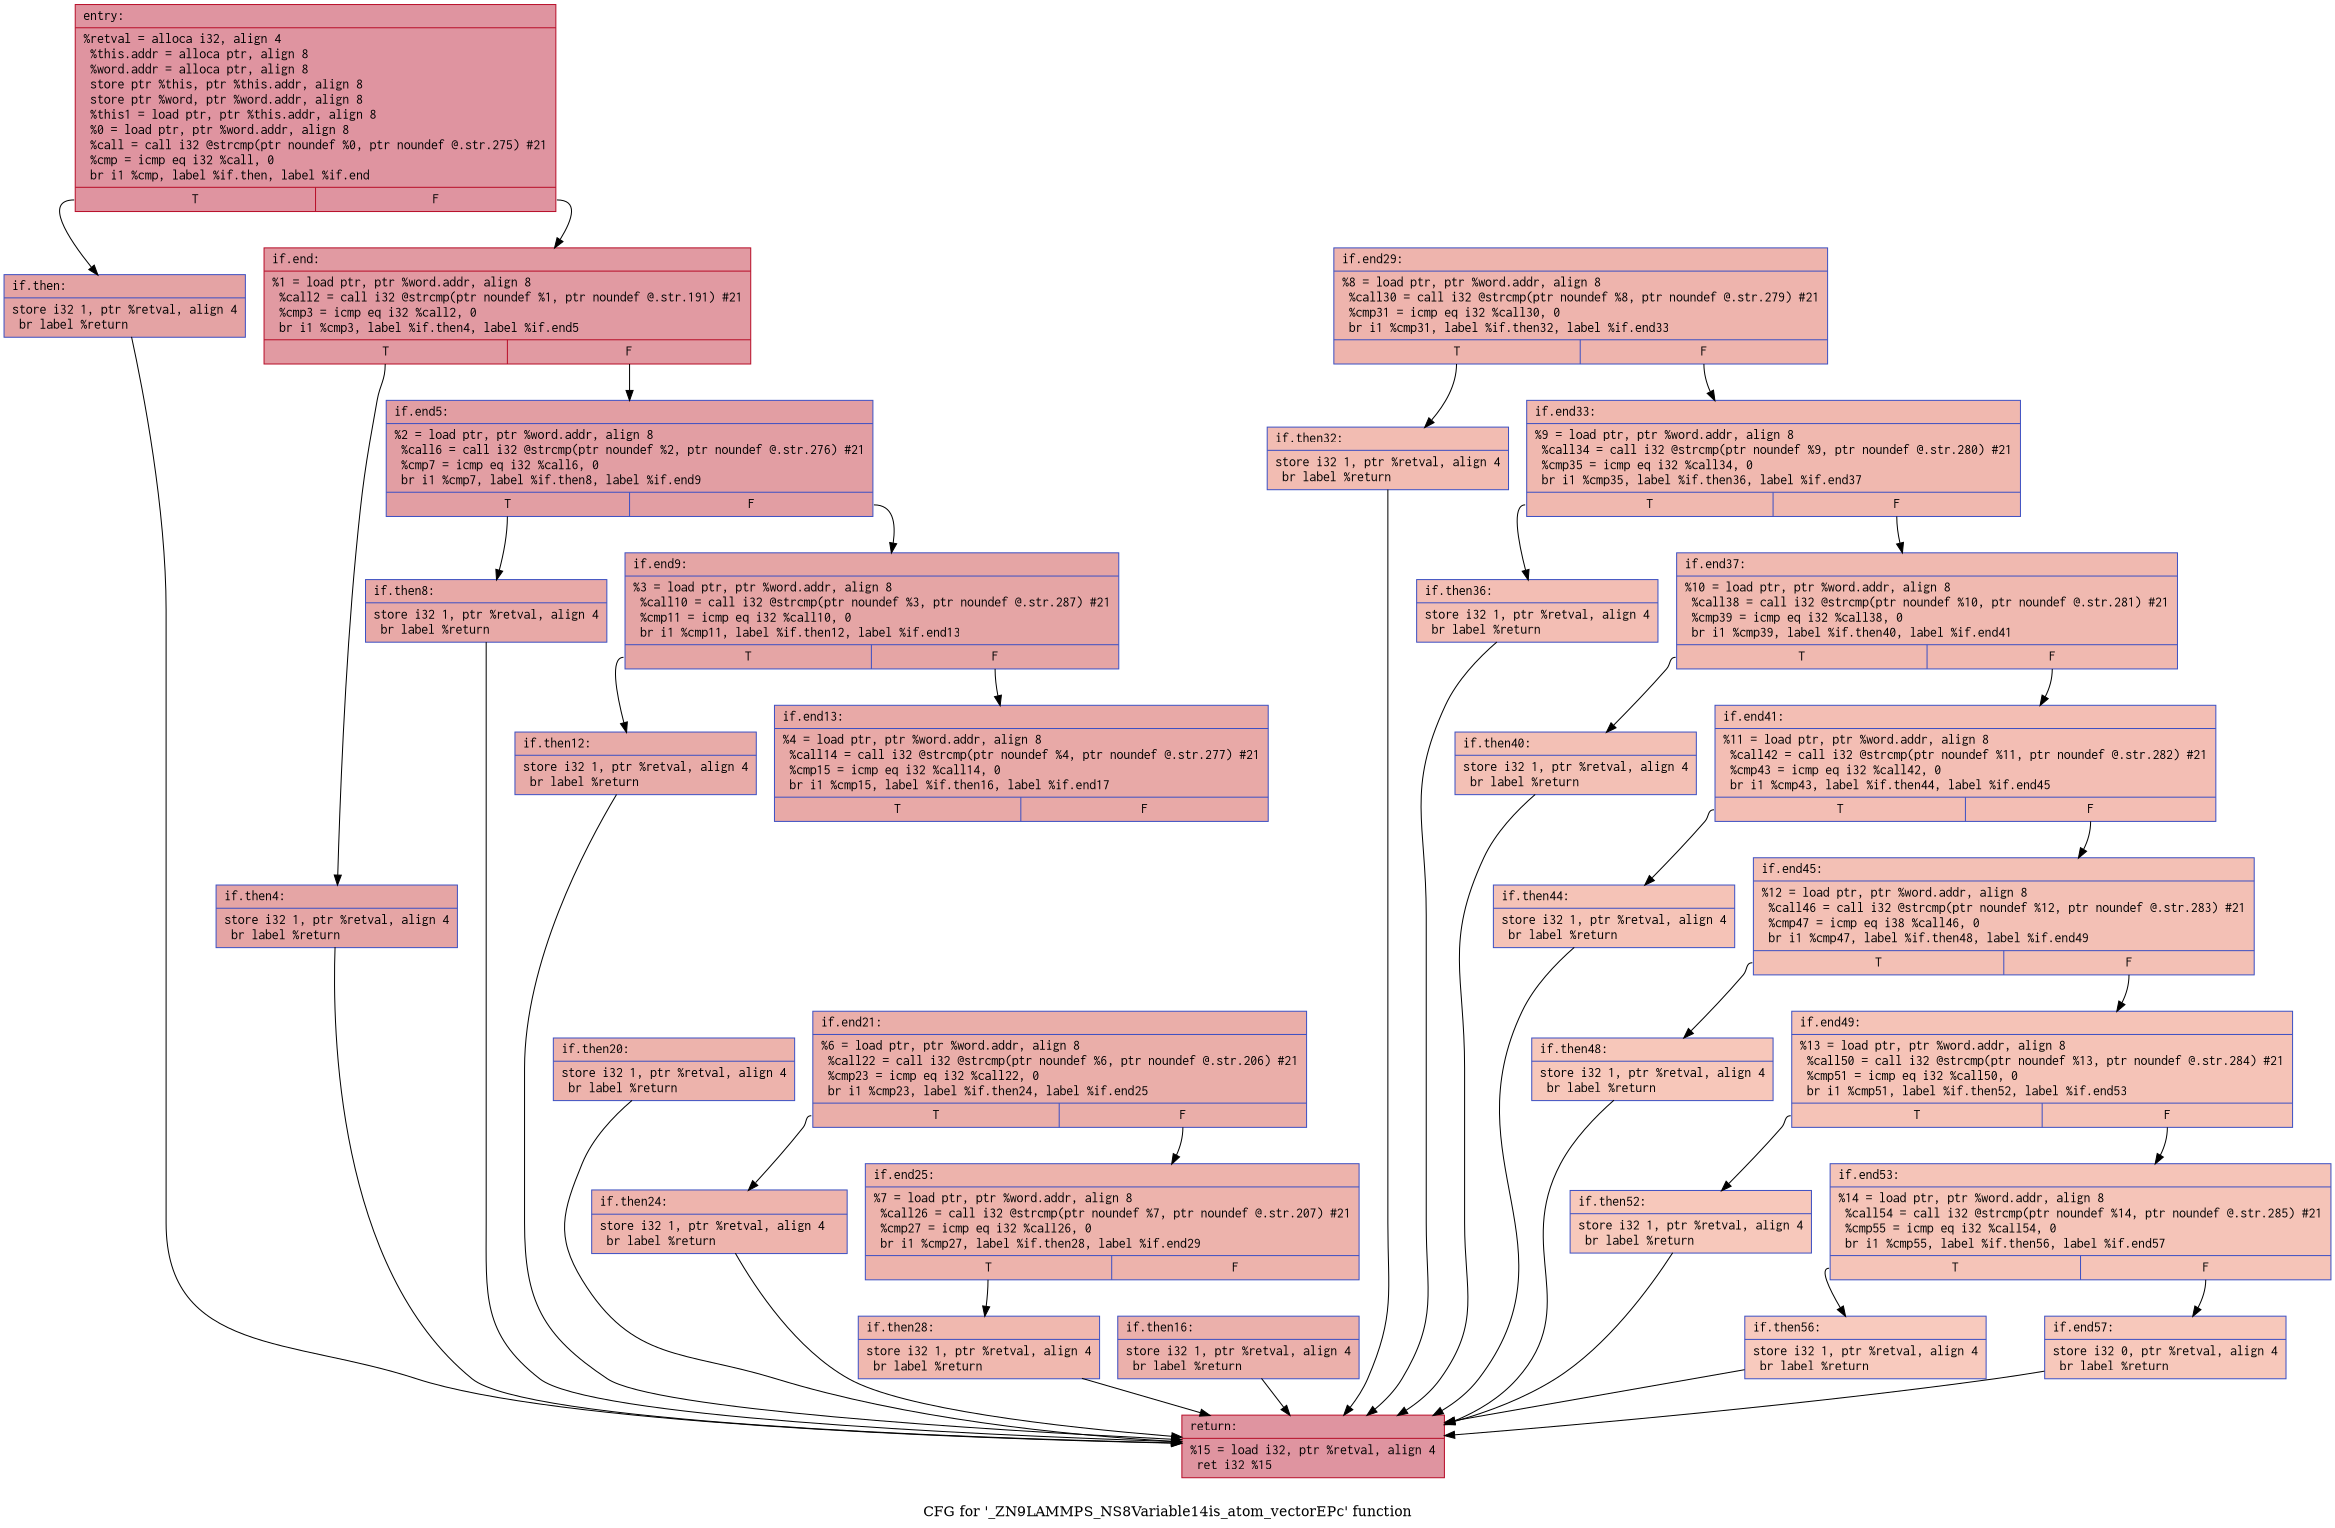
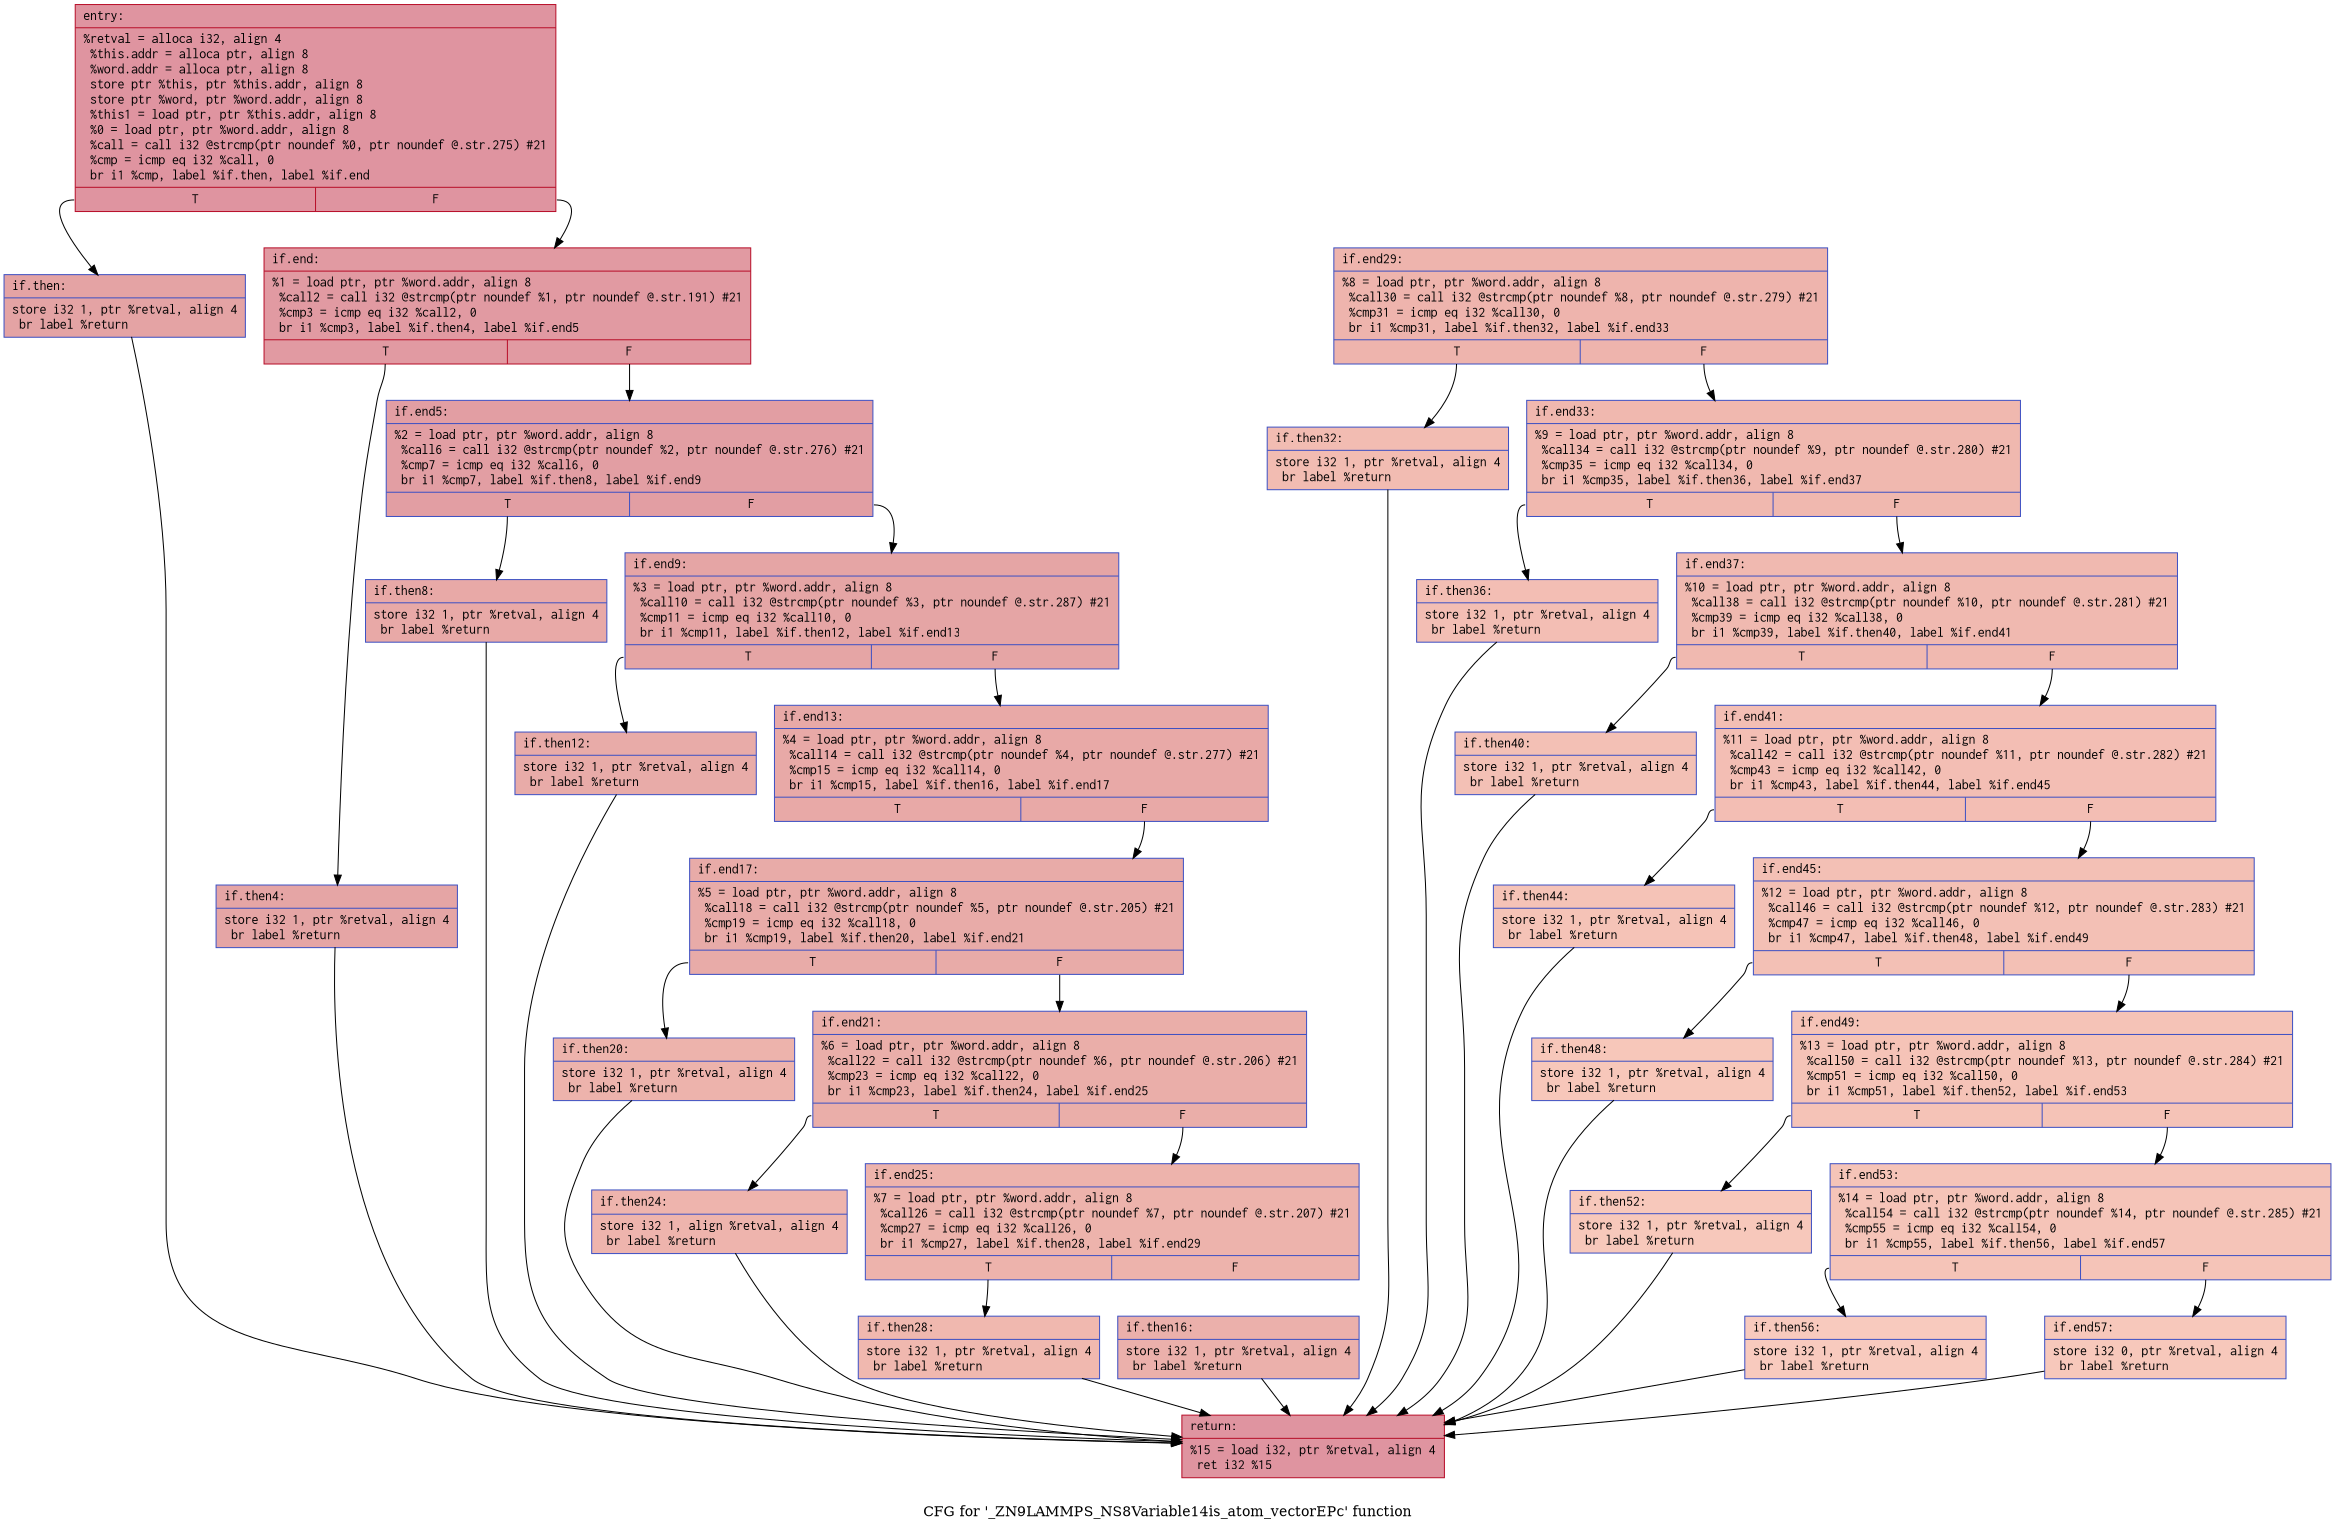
none -> (937, 916)
(1871, 923) -> (1871, 923)
(712, 1226) -> (719, 1226)
